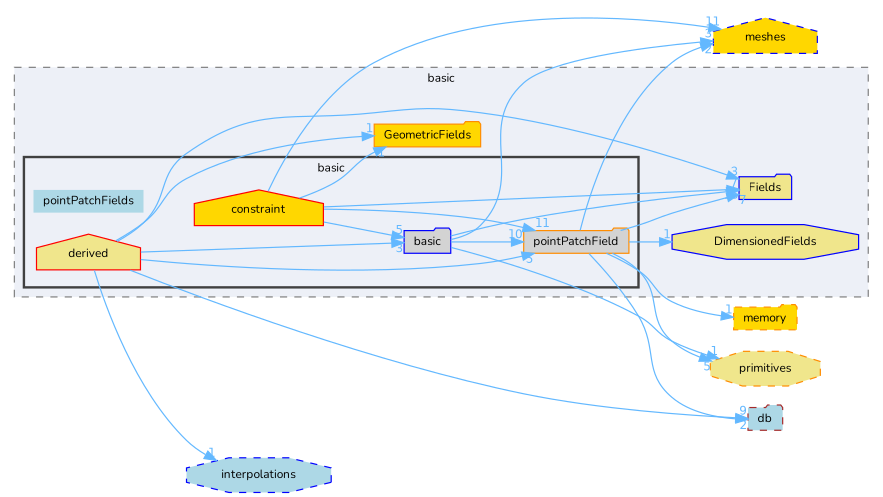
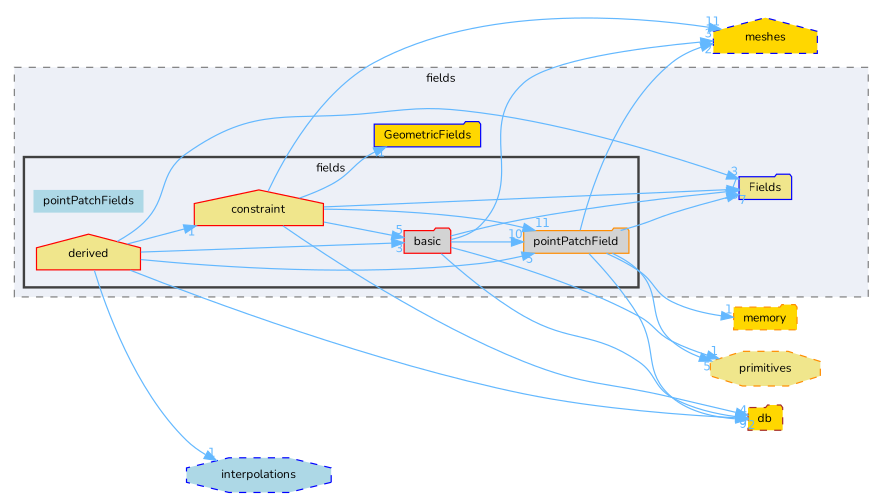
(441, 79) -> (441, 79)
(427, 135) -> (427, 135)
(213, 166) -> (156, 237)
(259, 210) -> (259, 210)
(427, 242) -> (427, 242)
(765, 242) -> none
none -> (588, 339)
none -> (497, 350)
(765, 419) -> (765, 419)
